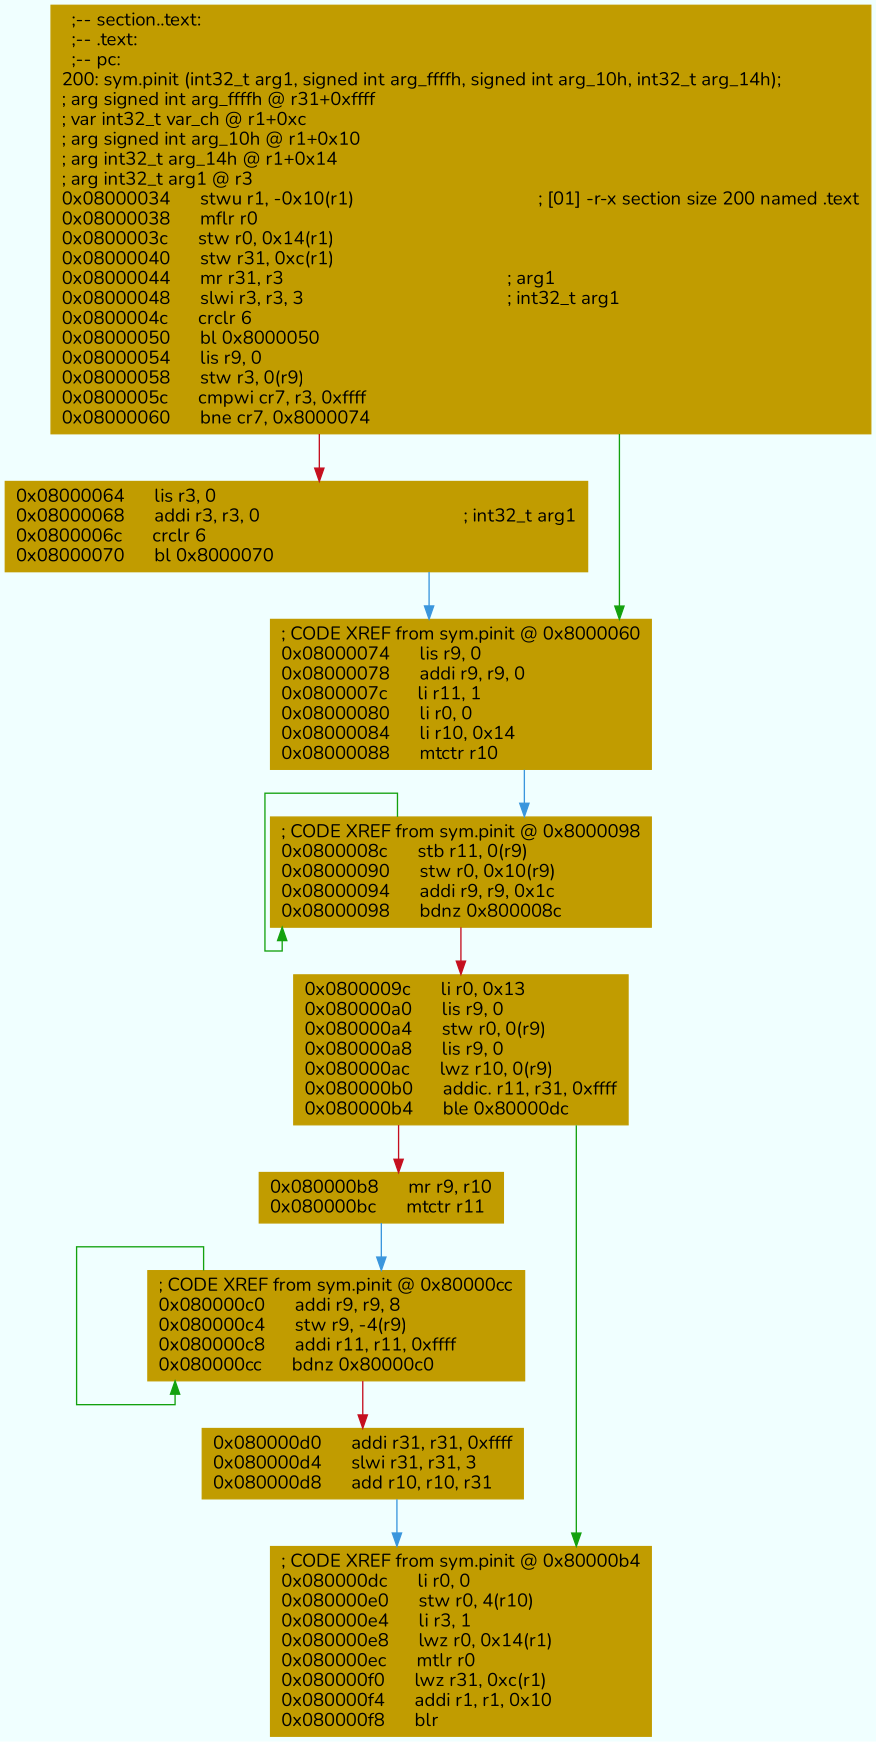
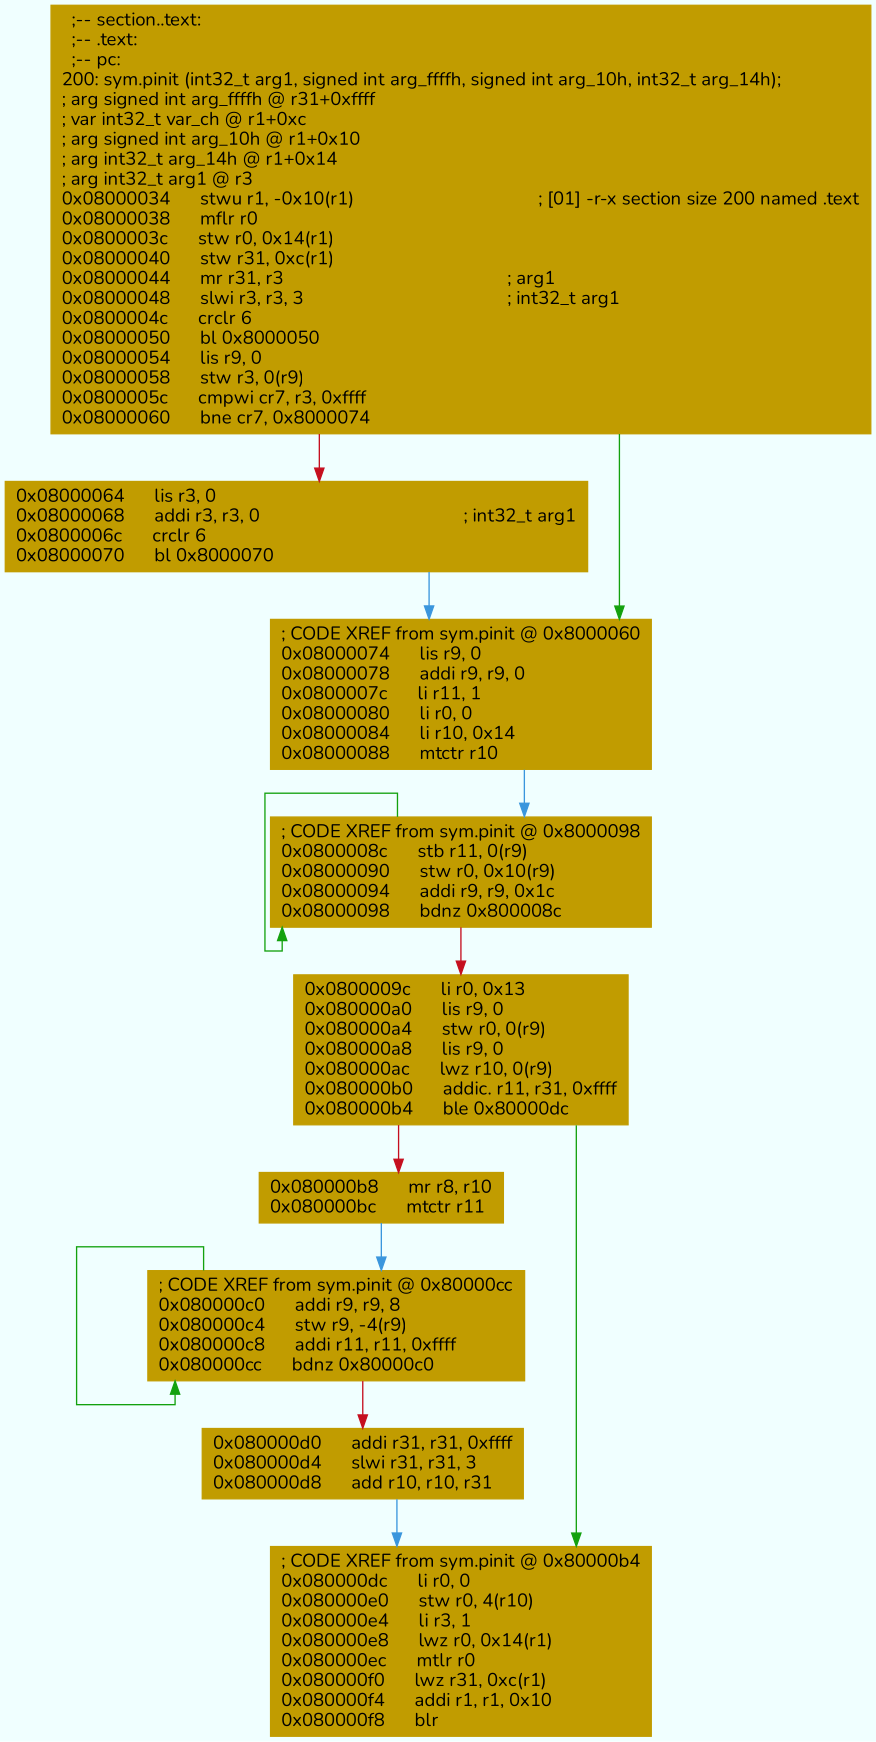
(381, 1198) -> (381, 1198)
